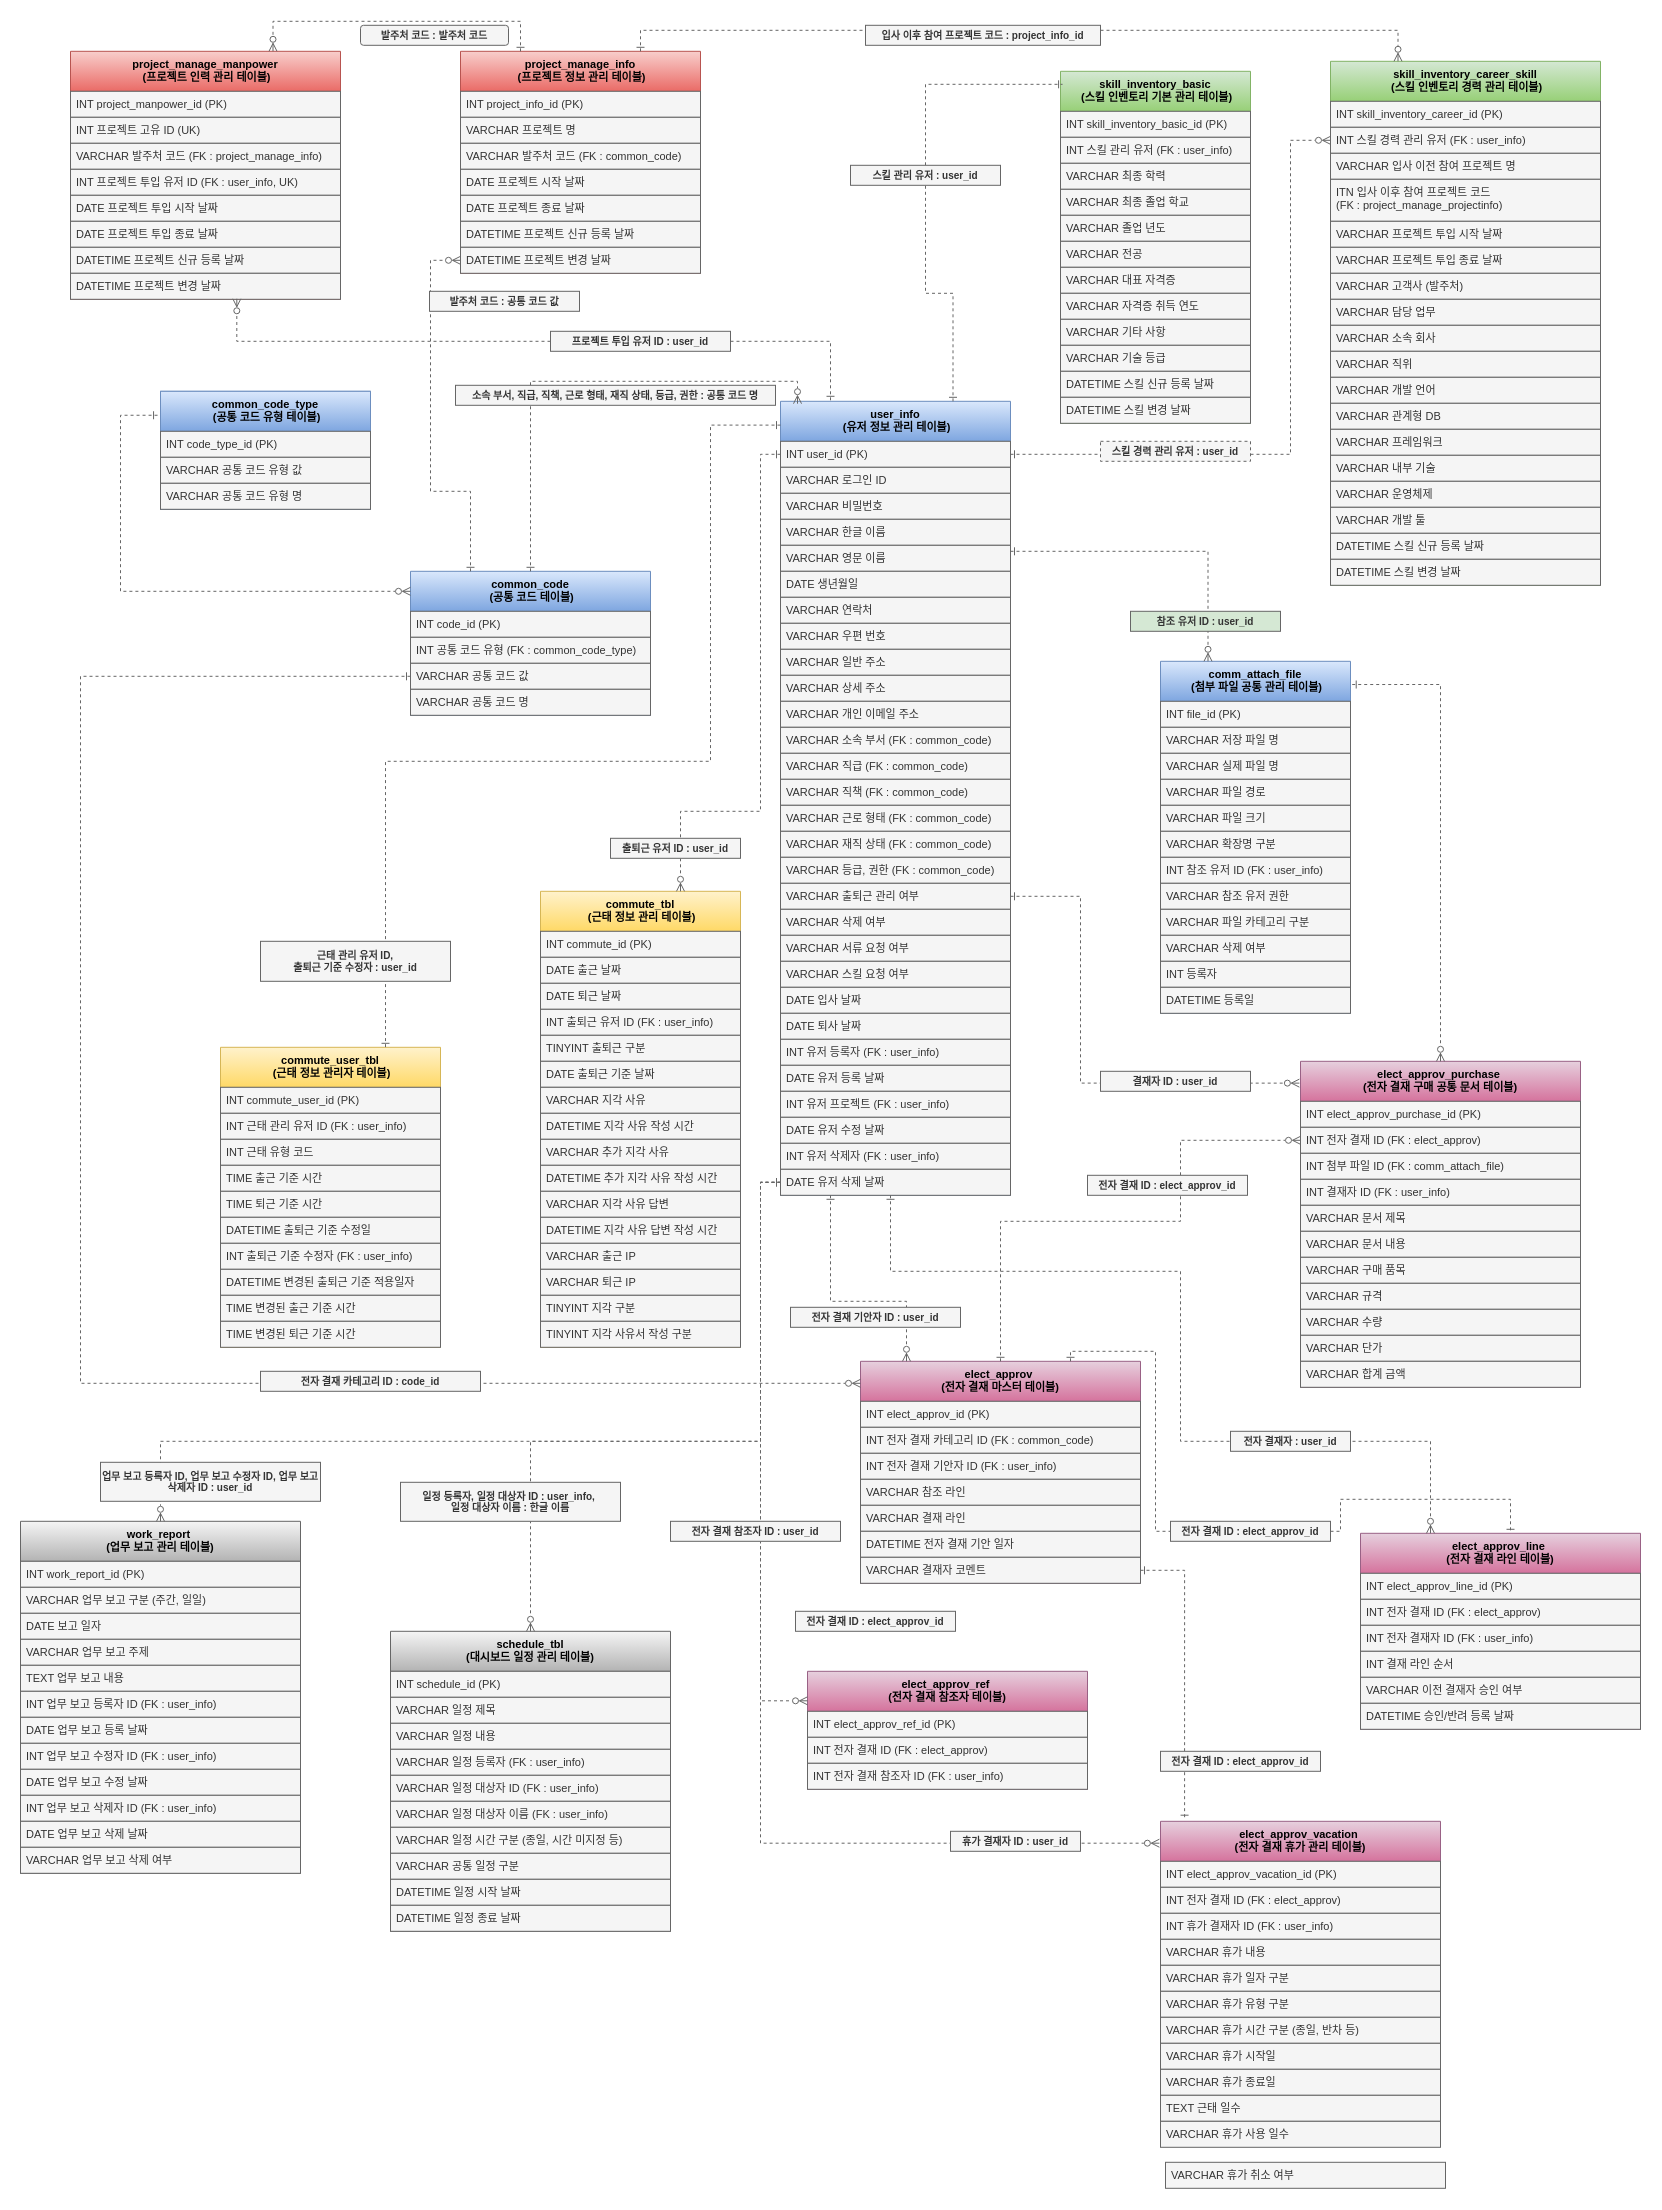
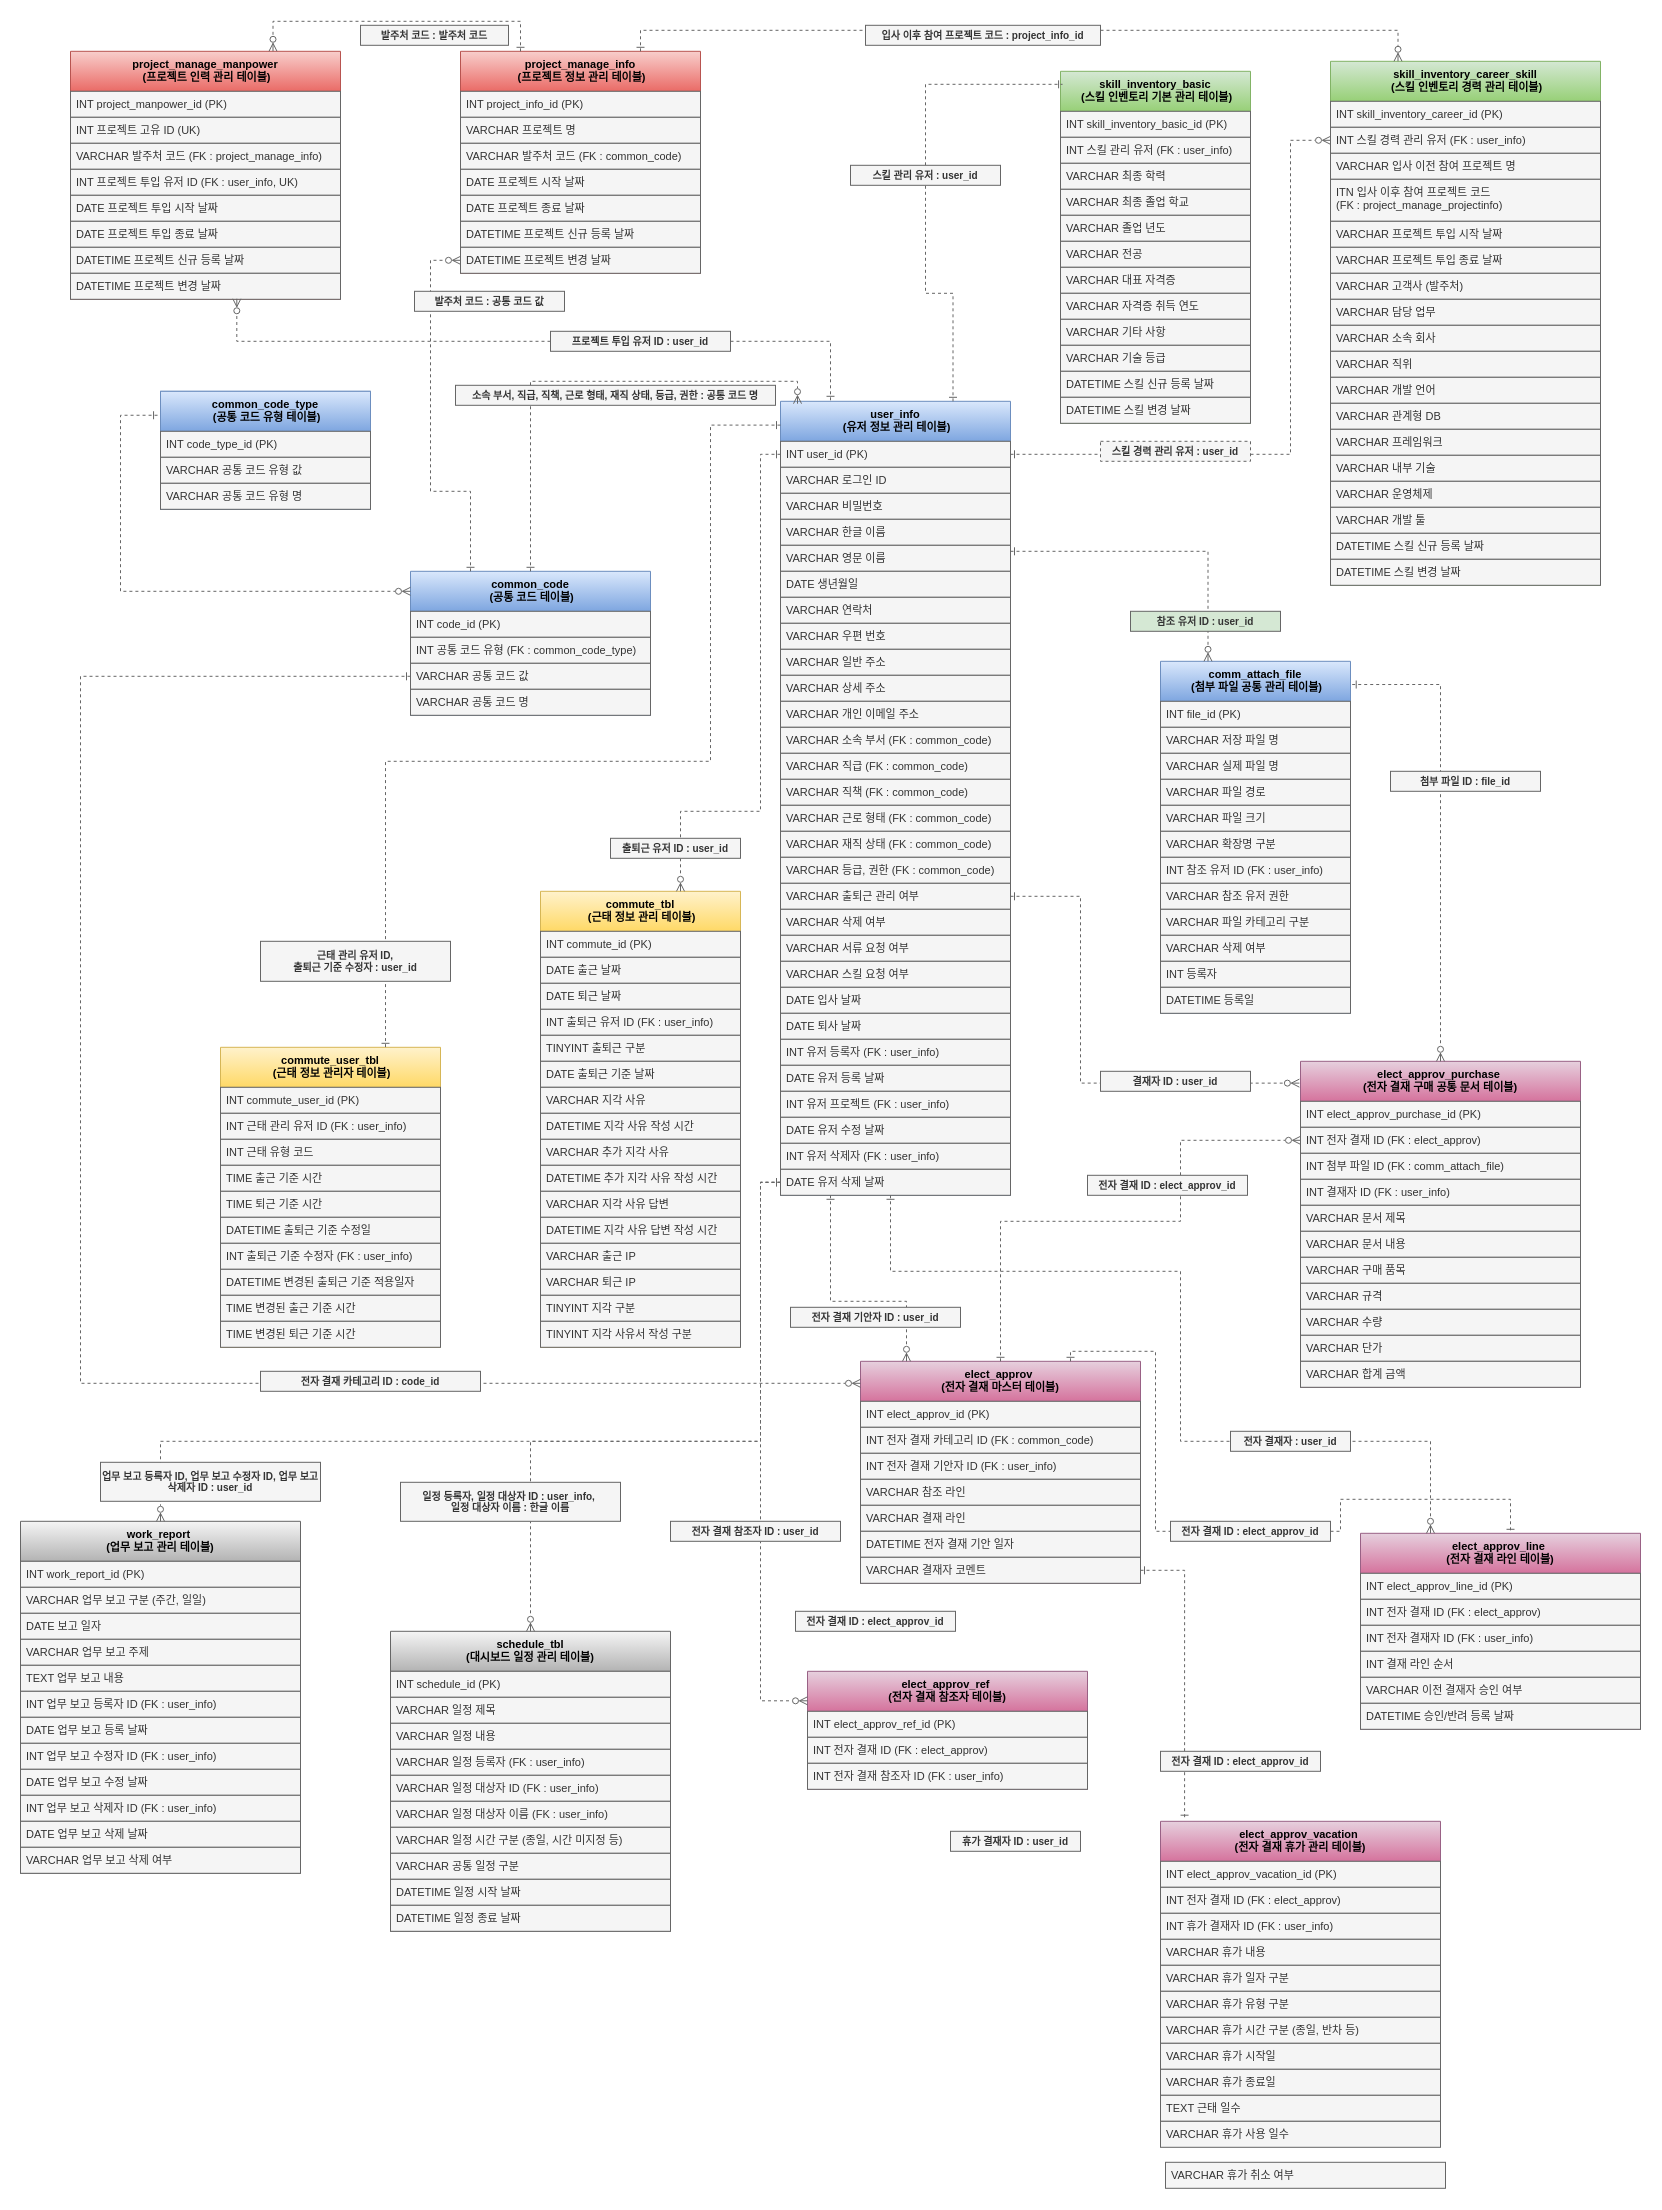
(435, 35) -> (435, 35)
(505, 301) -> (490, 301)
none -> (1466, 781)
(783, 1843) -> none
